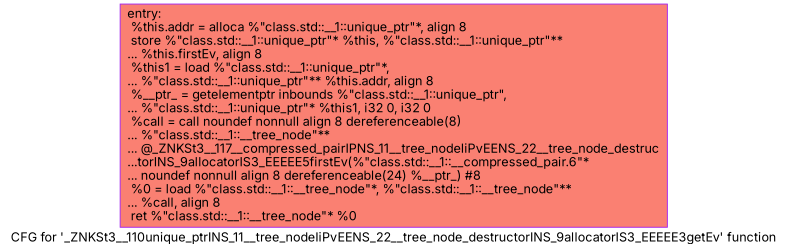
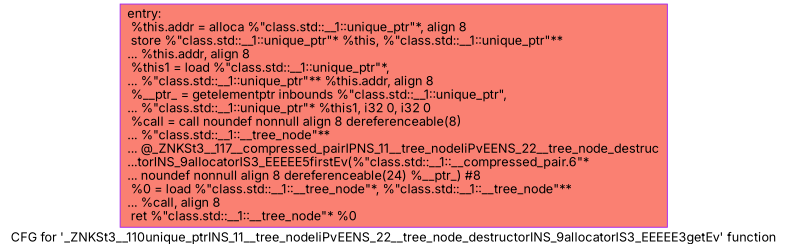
(195, 54) -> (189, 54)
